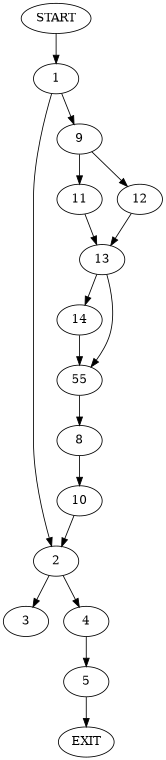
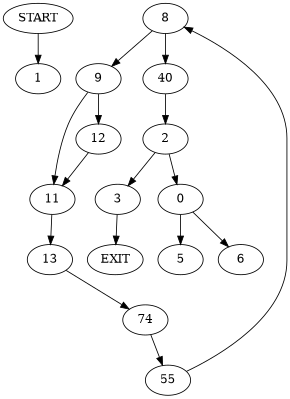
(66, 105) -> (135, 46)
(123, 226) -> (78, 166)
none -> (241, 260)
(34, 316) -> none
(113, 319) -> none
(80, 320) -> (145, 320)
(80, 501) -> (165, 79)
(86, 621) -> (181, 199)
(86, 708) -> (117, 225)
